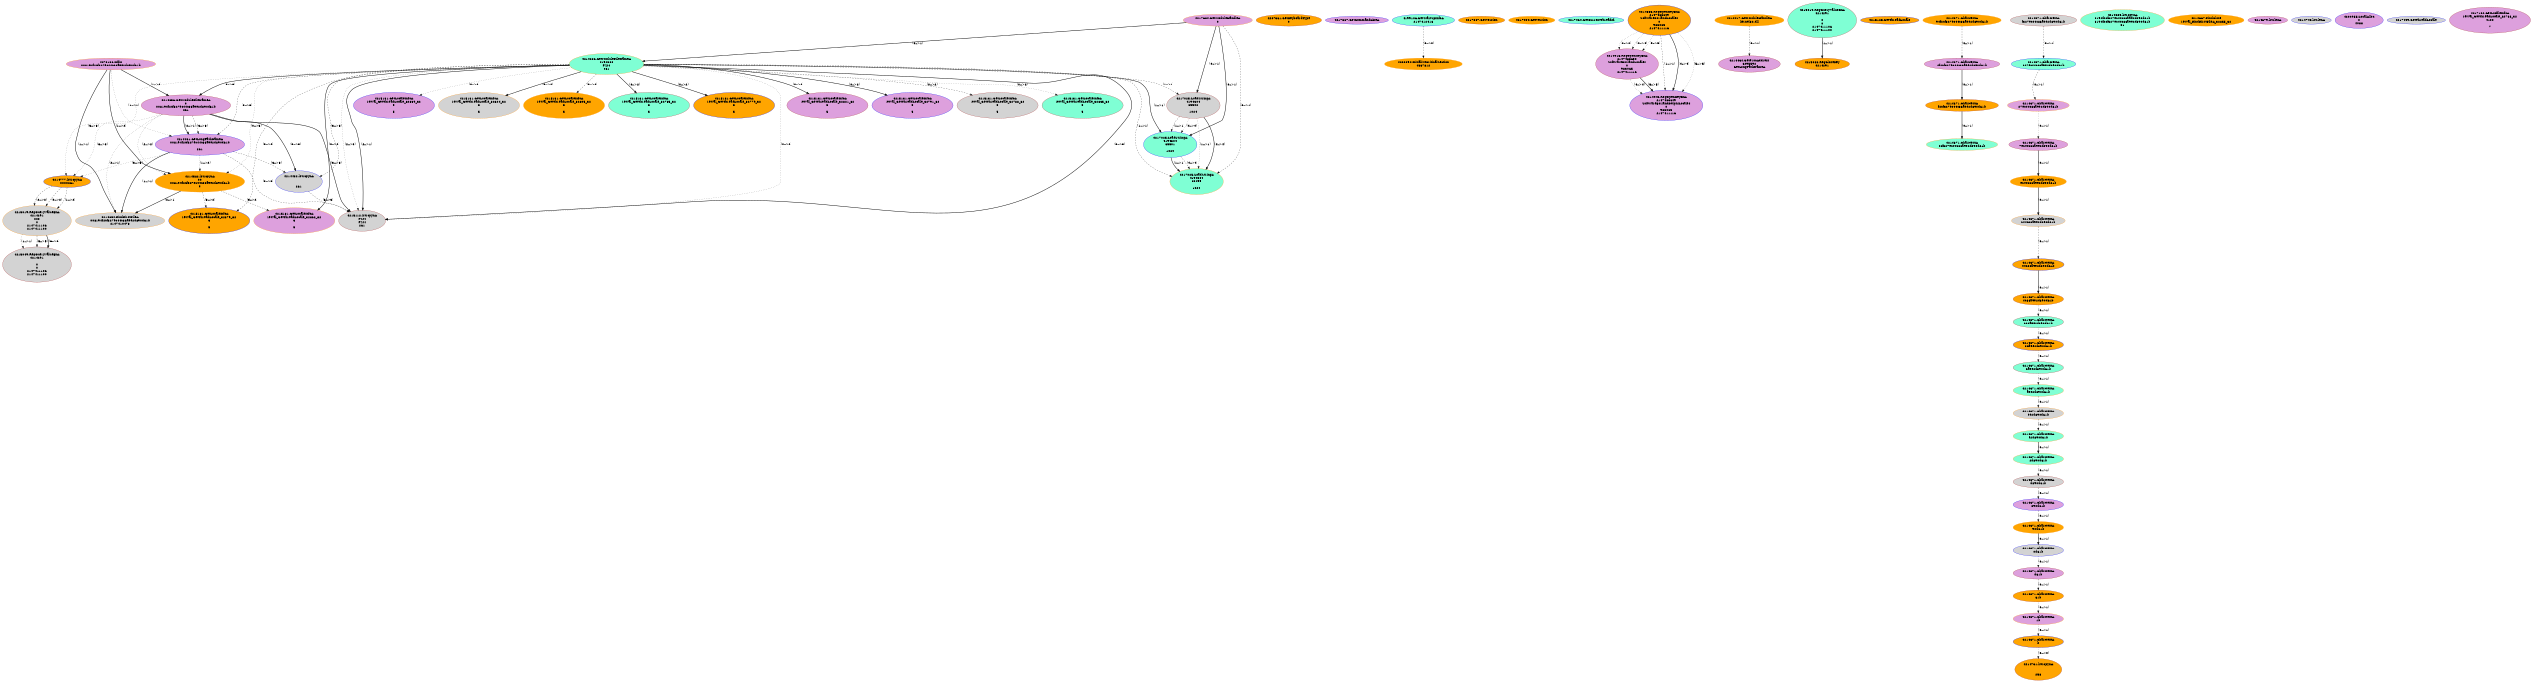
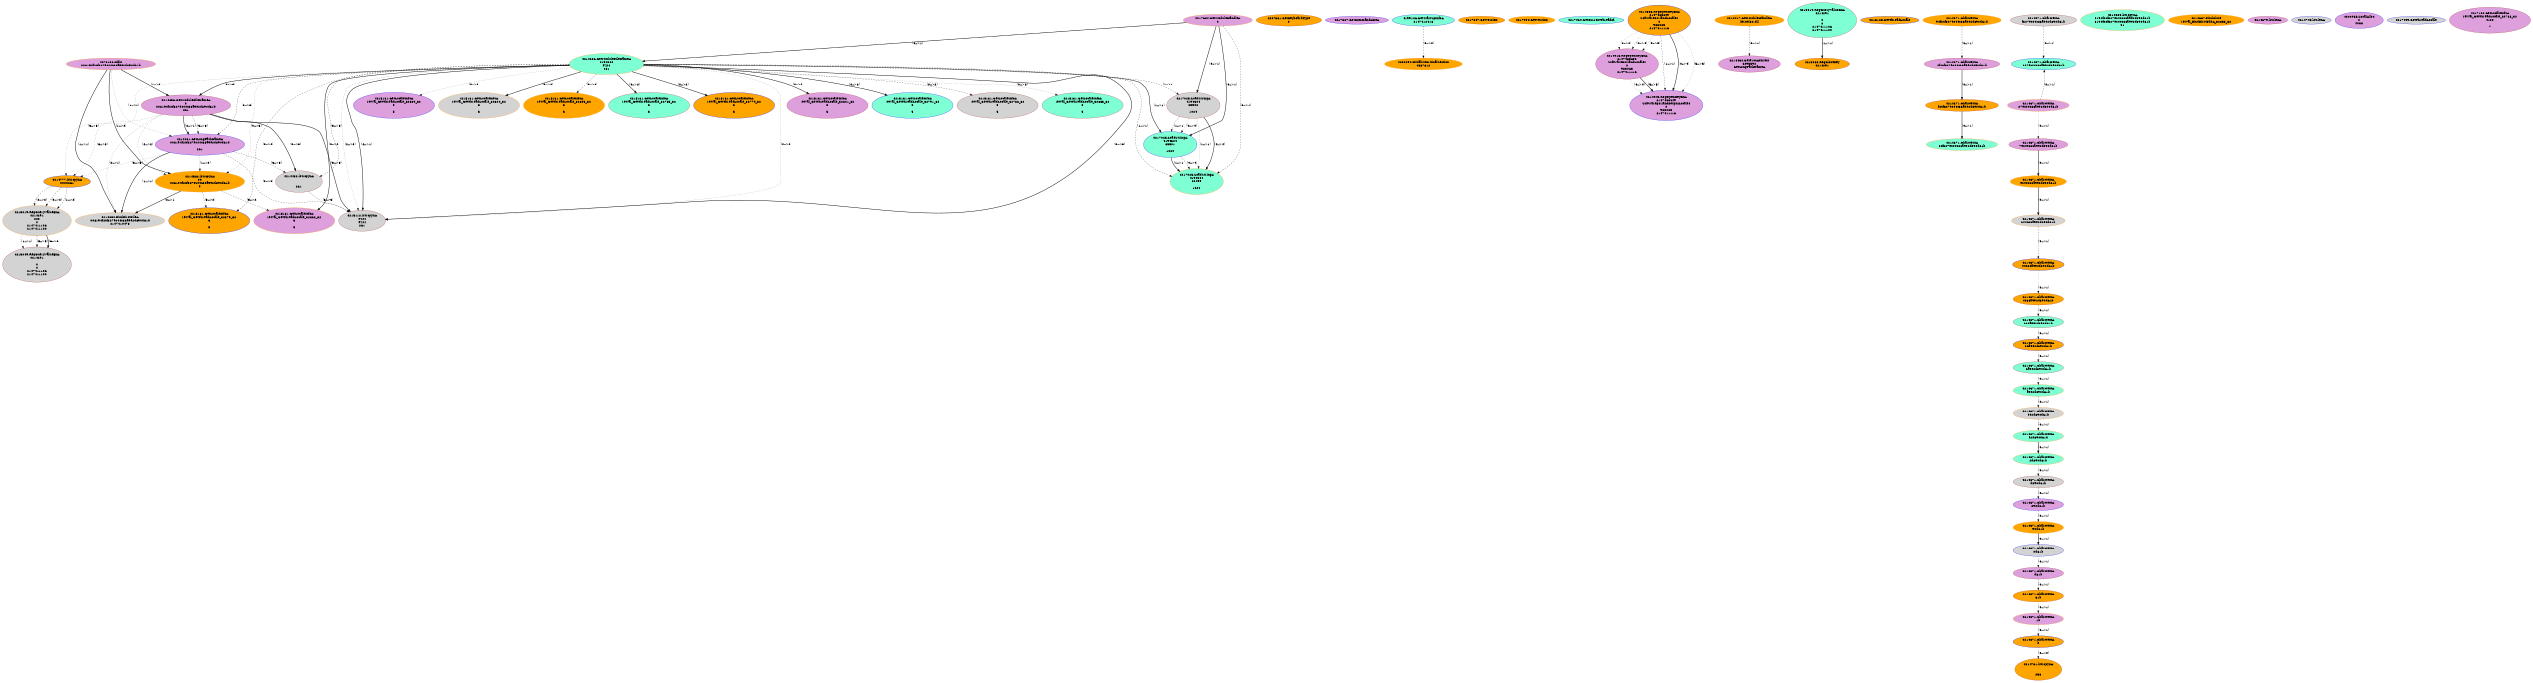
(2033, 83) -> (2044, 86)
(912, 105) -> (912, 105)
(299, 182) -> (299, 182)
(2038, 281) -> (2038, 281)
